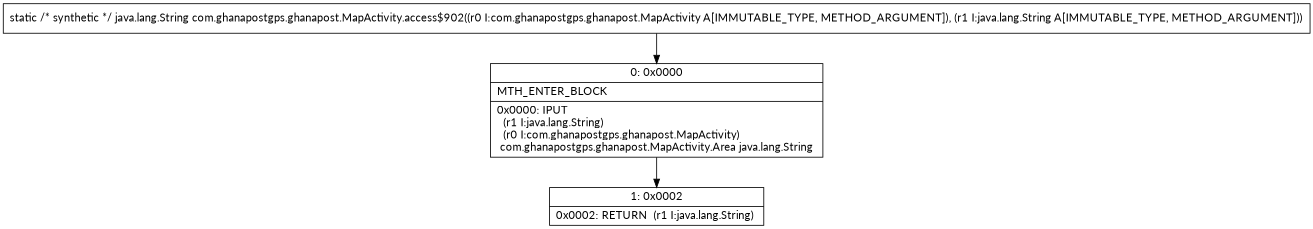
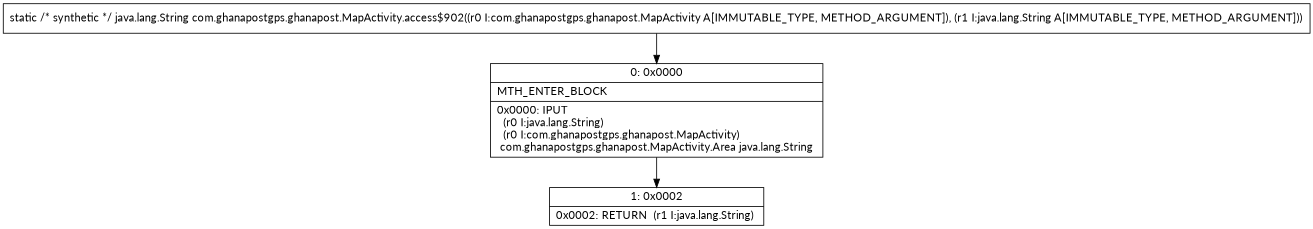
(550, 123) -> (550, 123)
